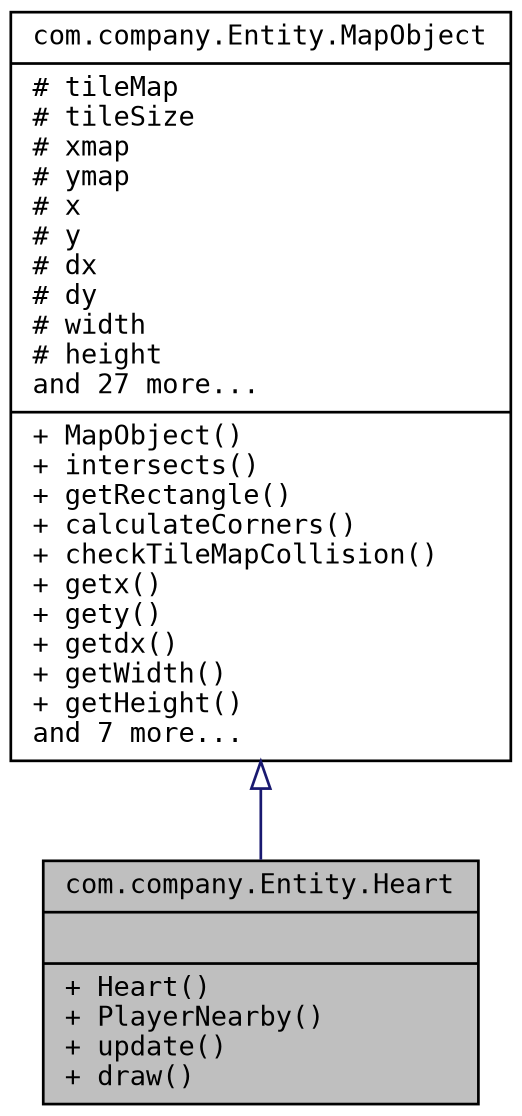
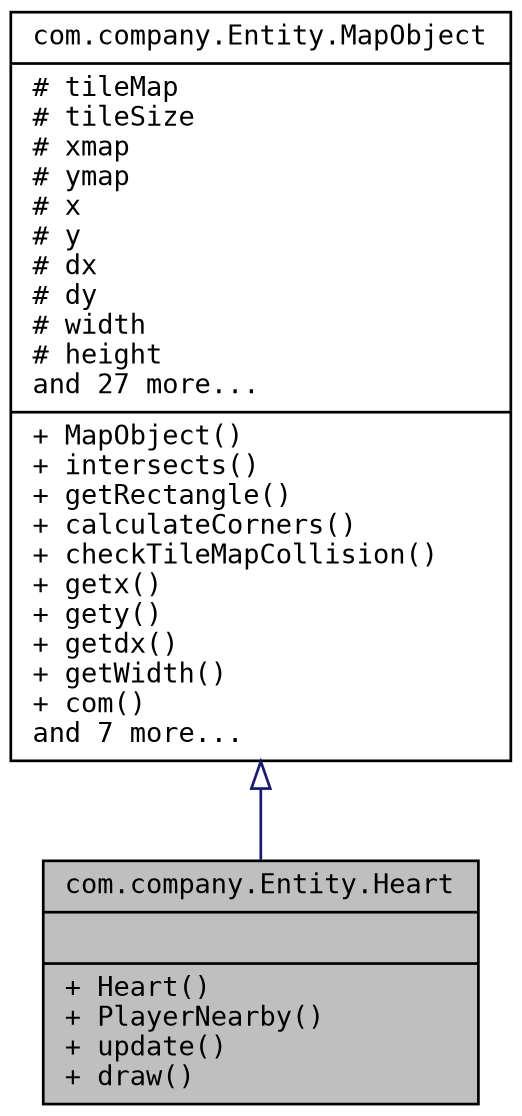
(139, 704) -> (91, 704)
